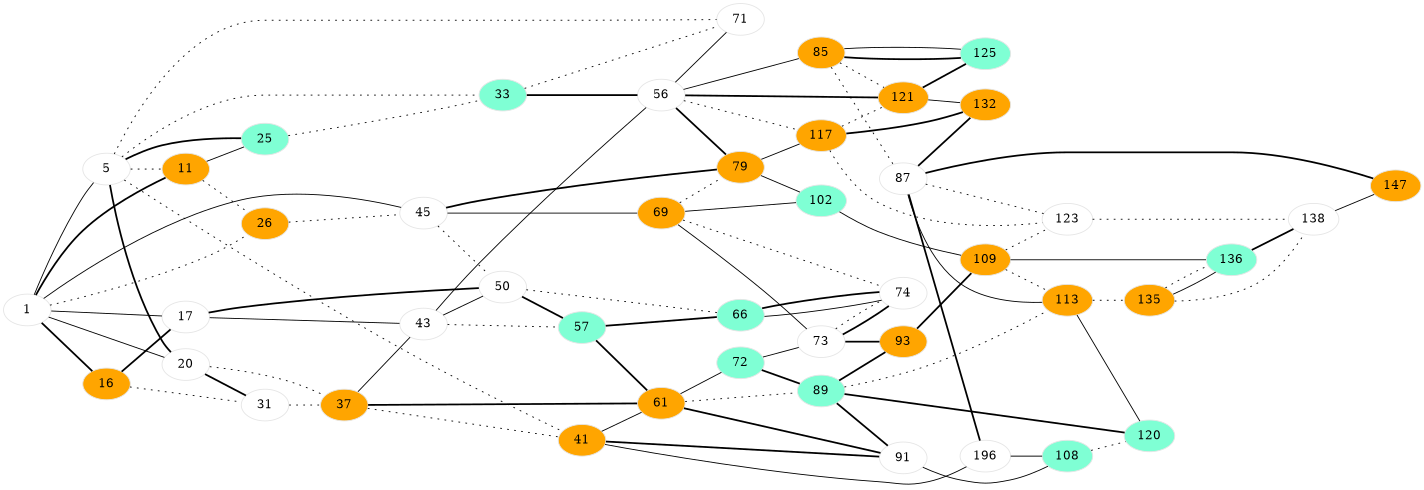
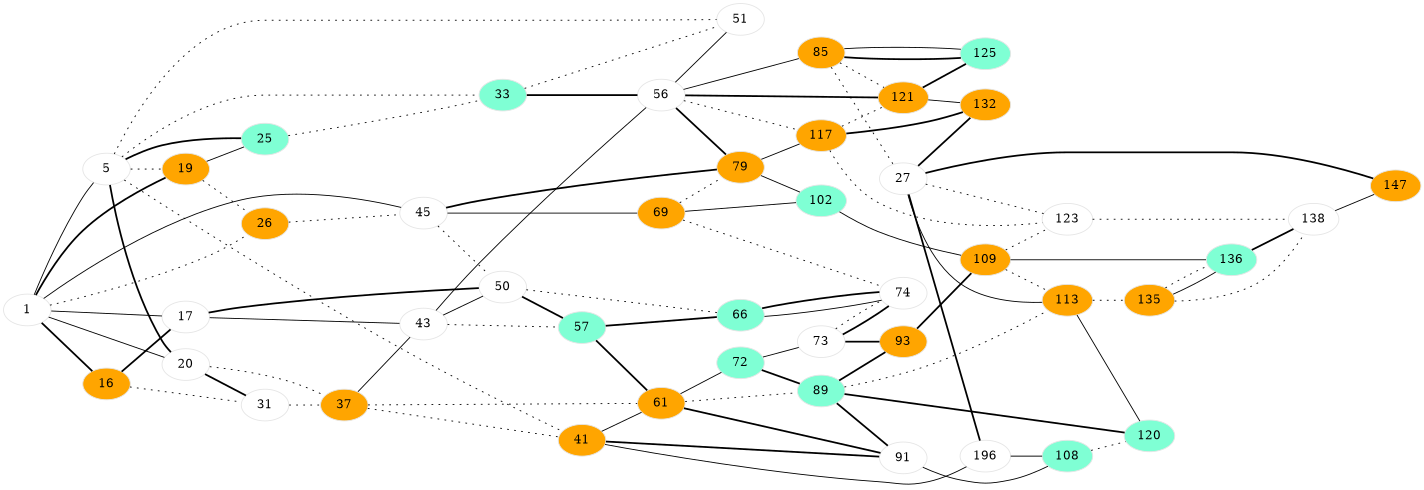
(741, 19) -> (741, 19)
(186, 169) -> (186, 169)
(903, 179) -> (903, 179)
(744, 275) -> none
(489, 404) -> (489, 404)
